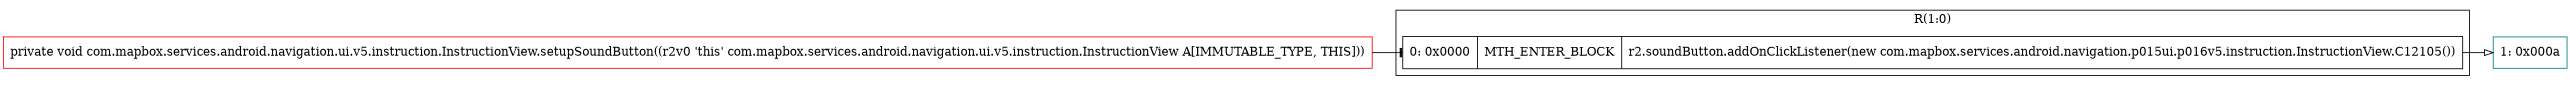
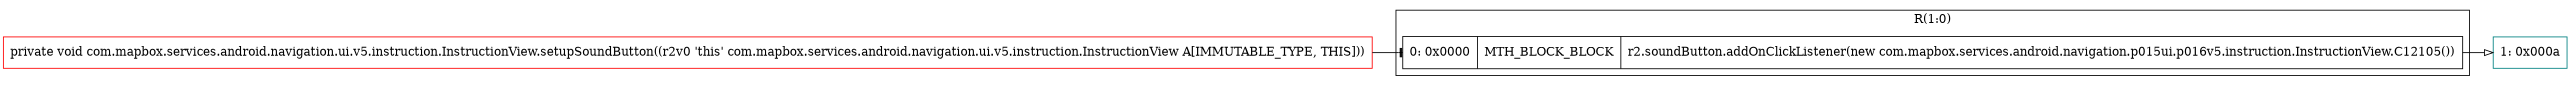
(1550, 52) -> (1549, 52)
